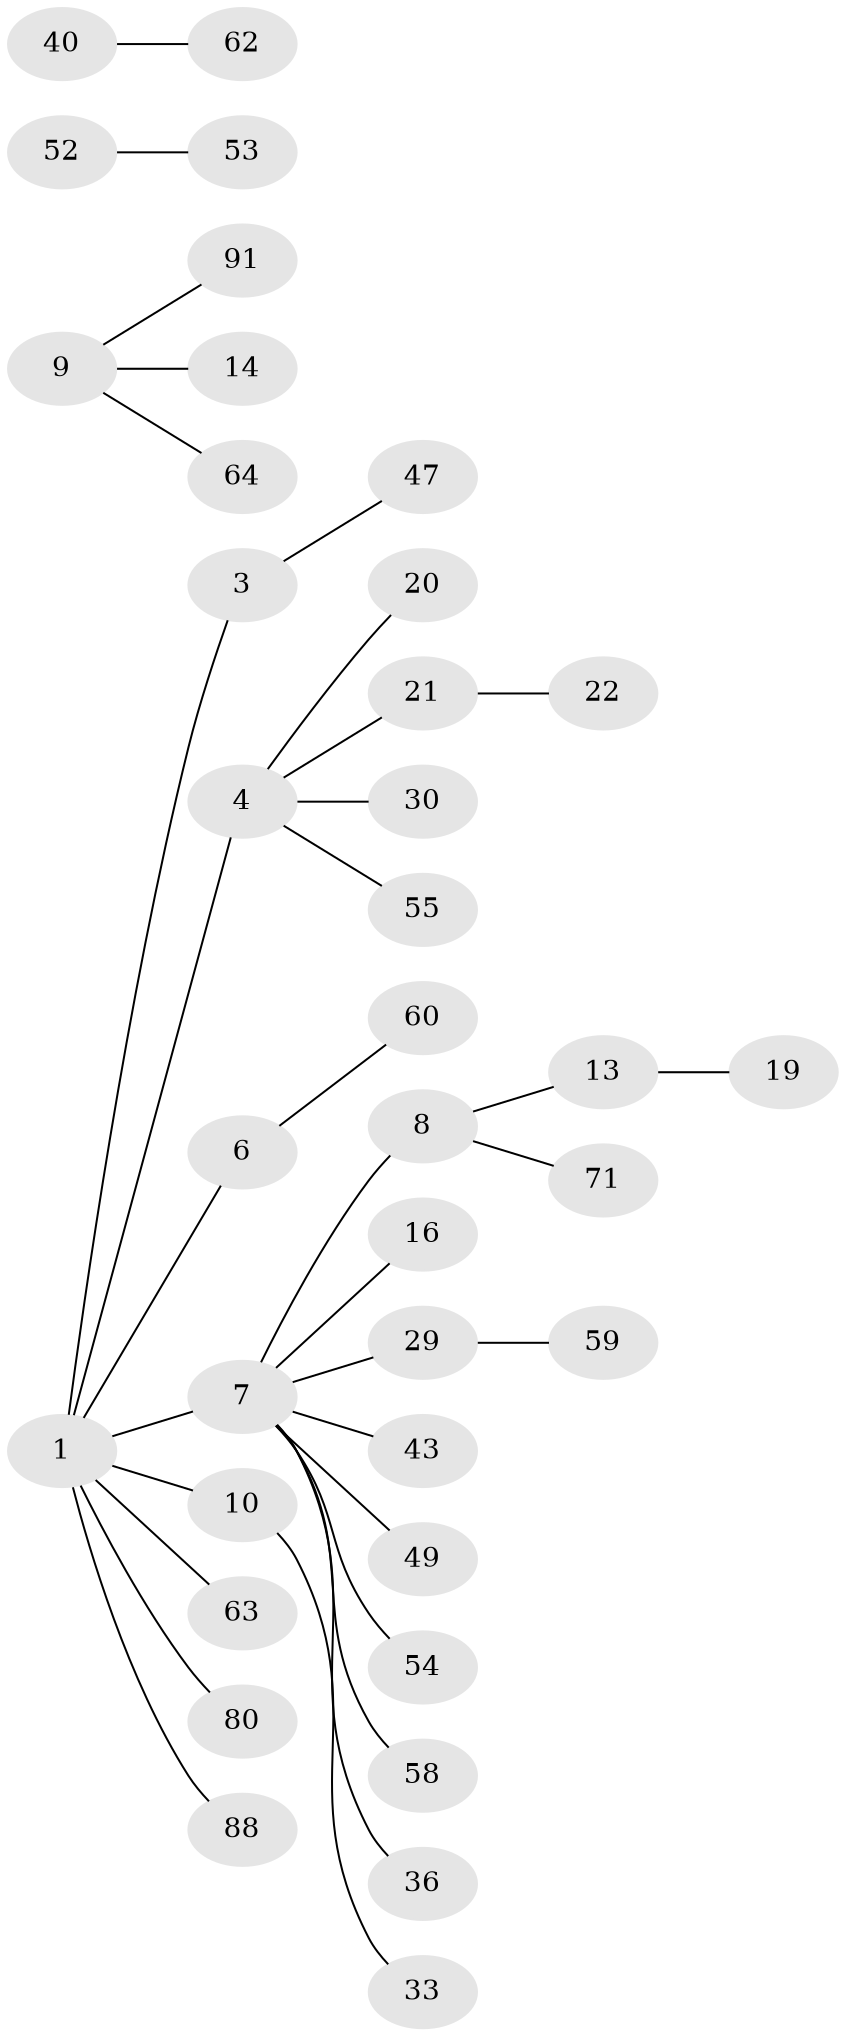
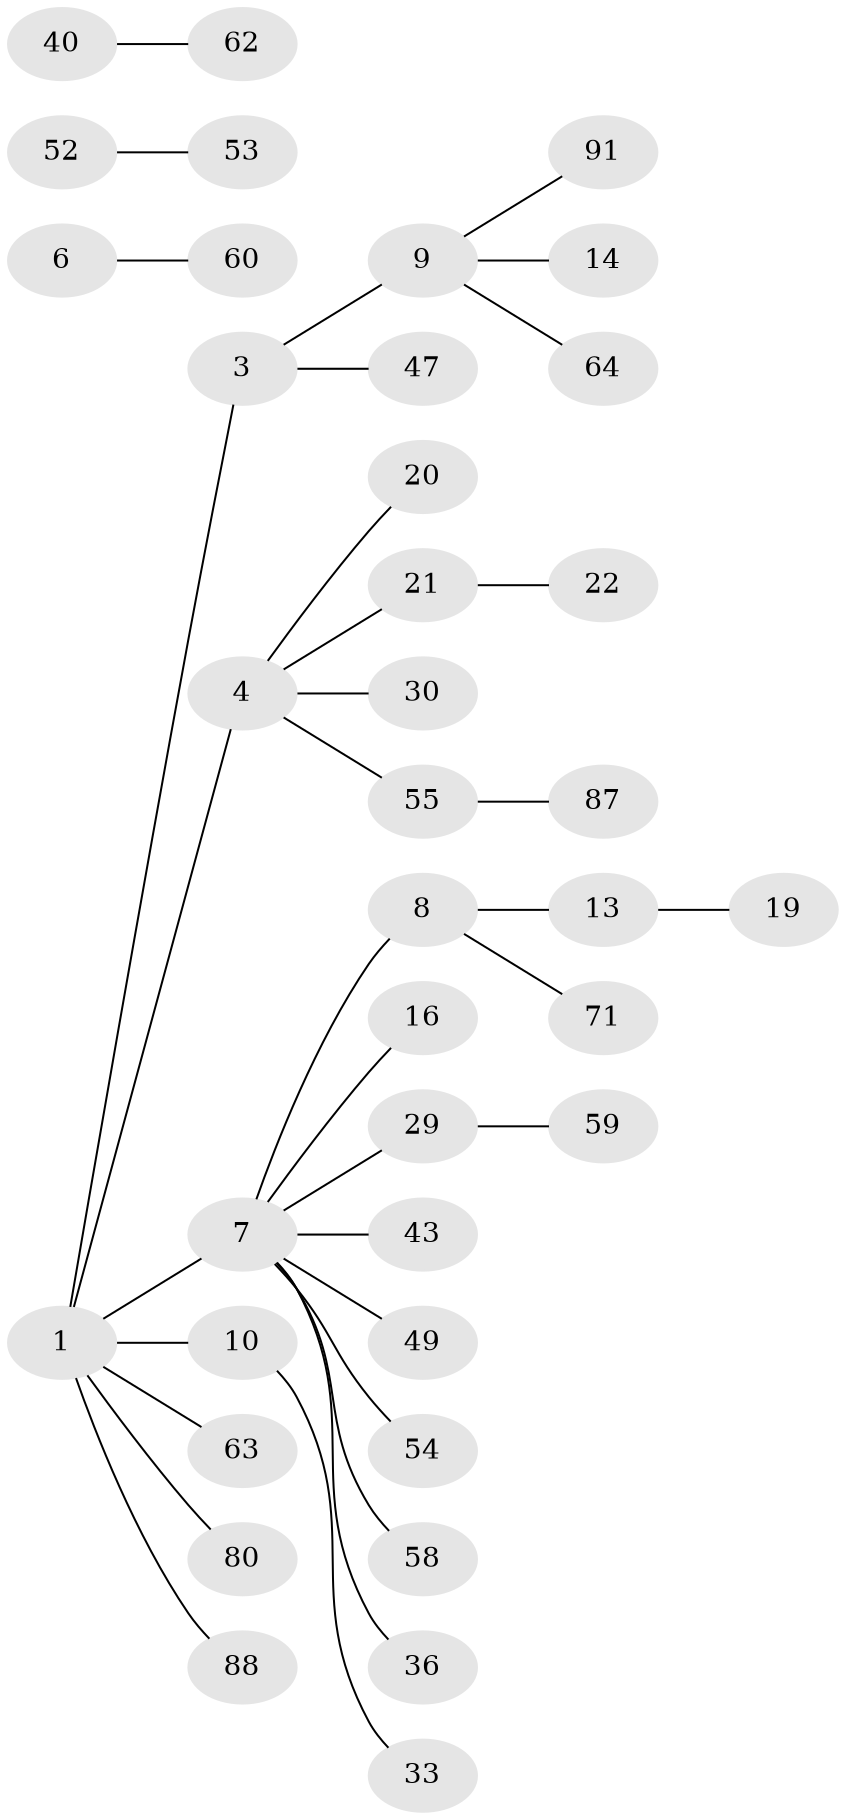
none -> (333, 315)
none -> (603, 802)
(152, 1302) -> none
